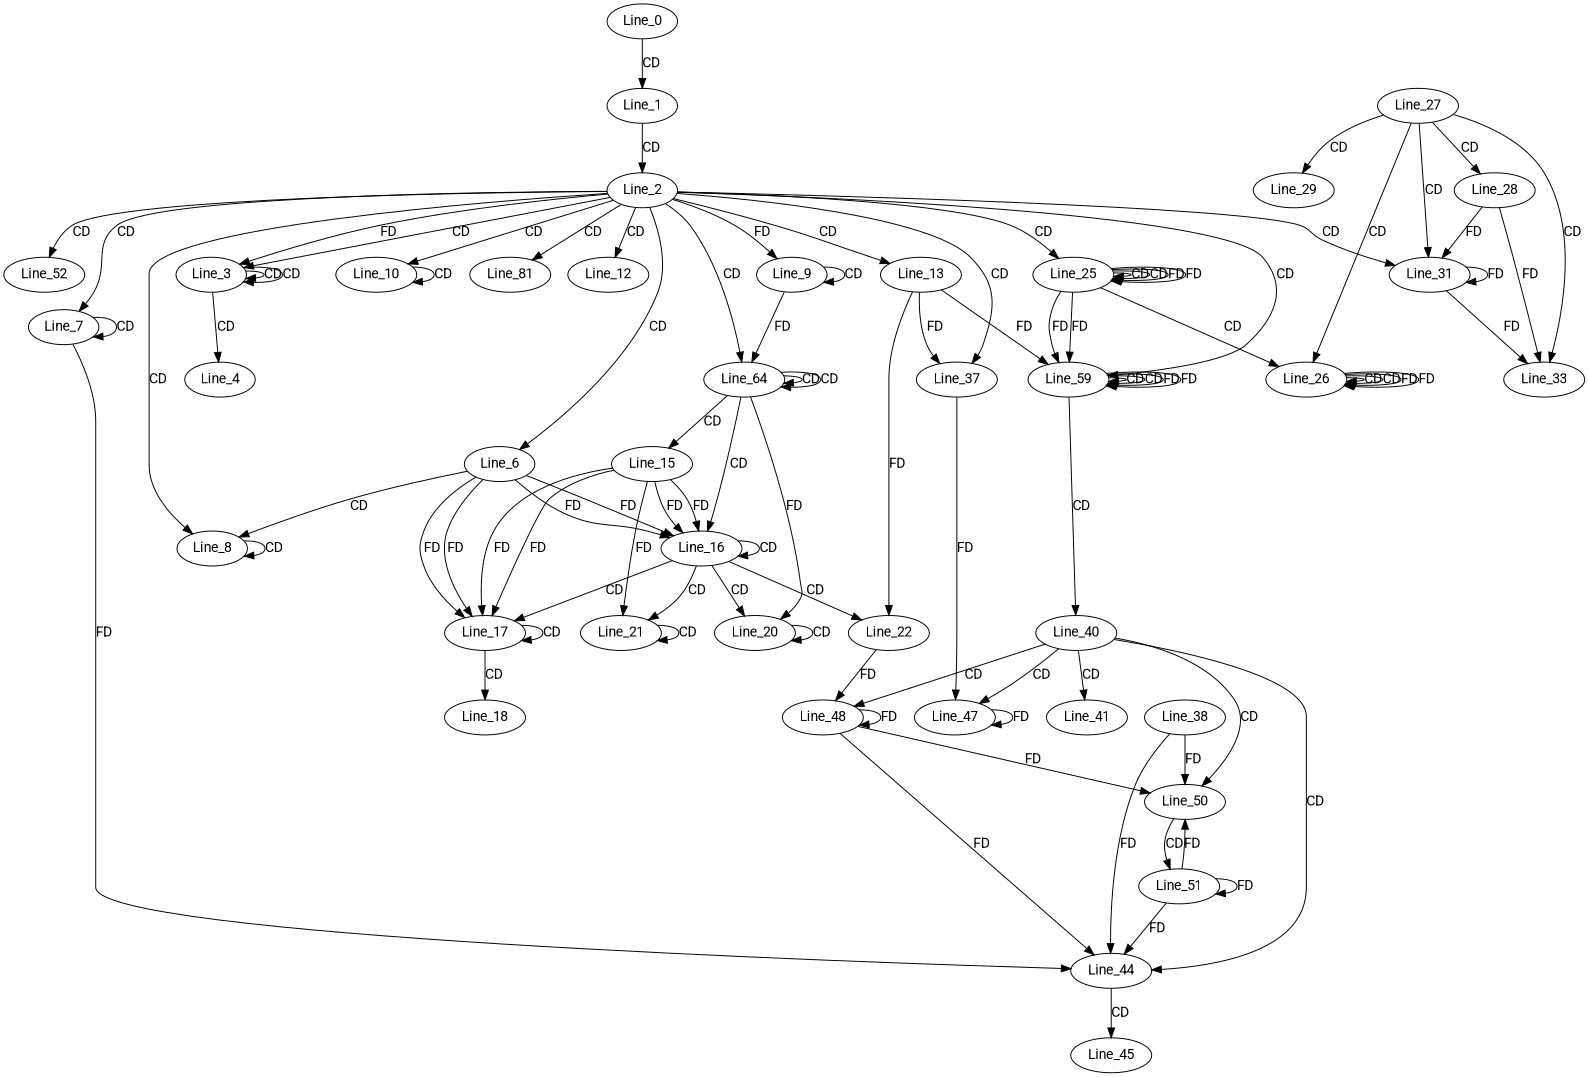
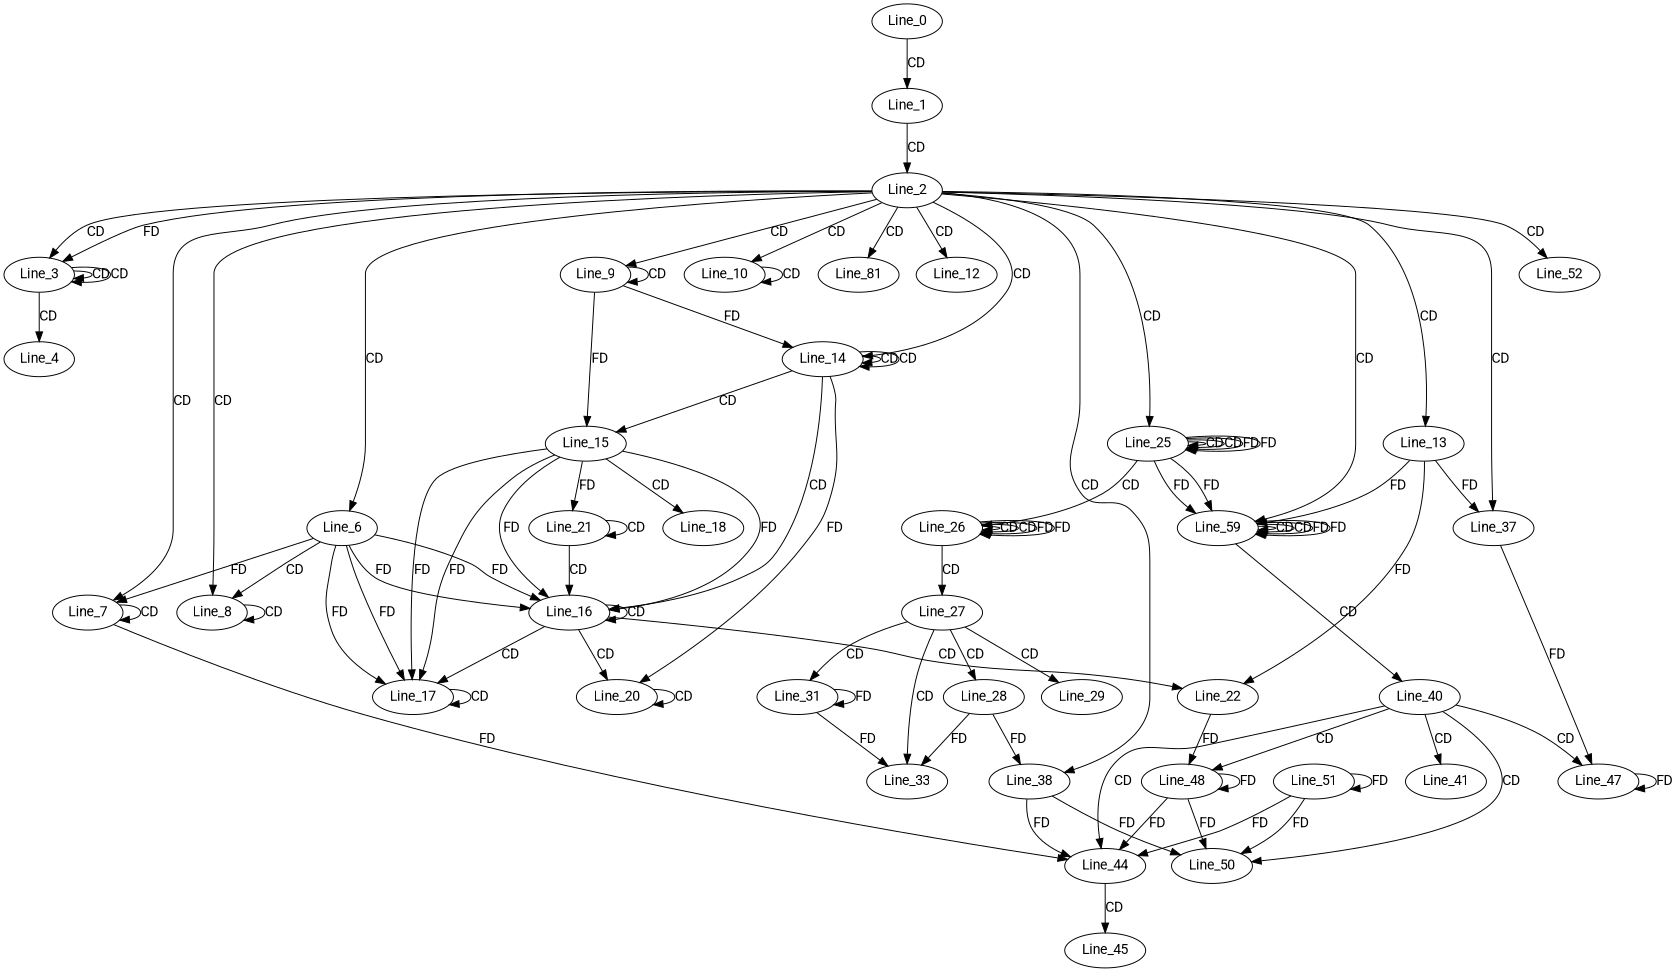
(1036, 204) -> (1073, 477)
(1465, 229) -> (1004, 735)
(762, 233) -> (779, 233)
(1364, 238) -> (942, 565)
none -> (591, 354)
(744, 380) -> (823, 359)
none -> (220, 569)
(681, 594) -> (569, 565)
(485, 670) -> (640, 483)
(1165, 839) -> none
